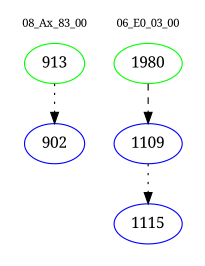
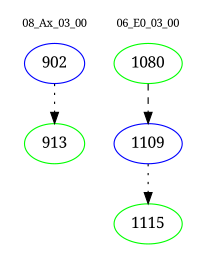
(55, 24) -> (55, 24)
(148, 63) -> (148, 63)
(55, 98) -> (55, 98)
(148, 224) -> (148, 224)
